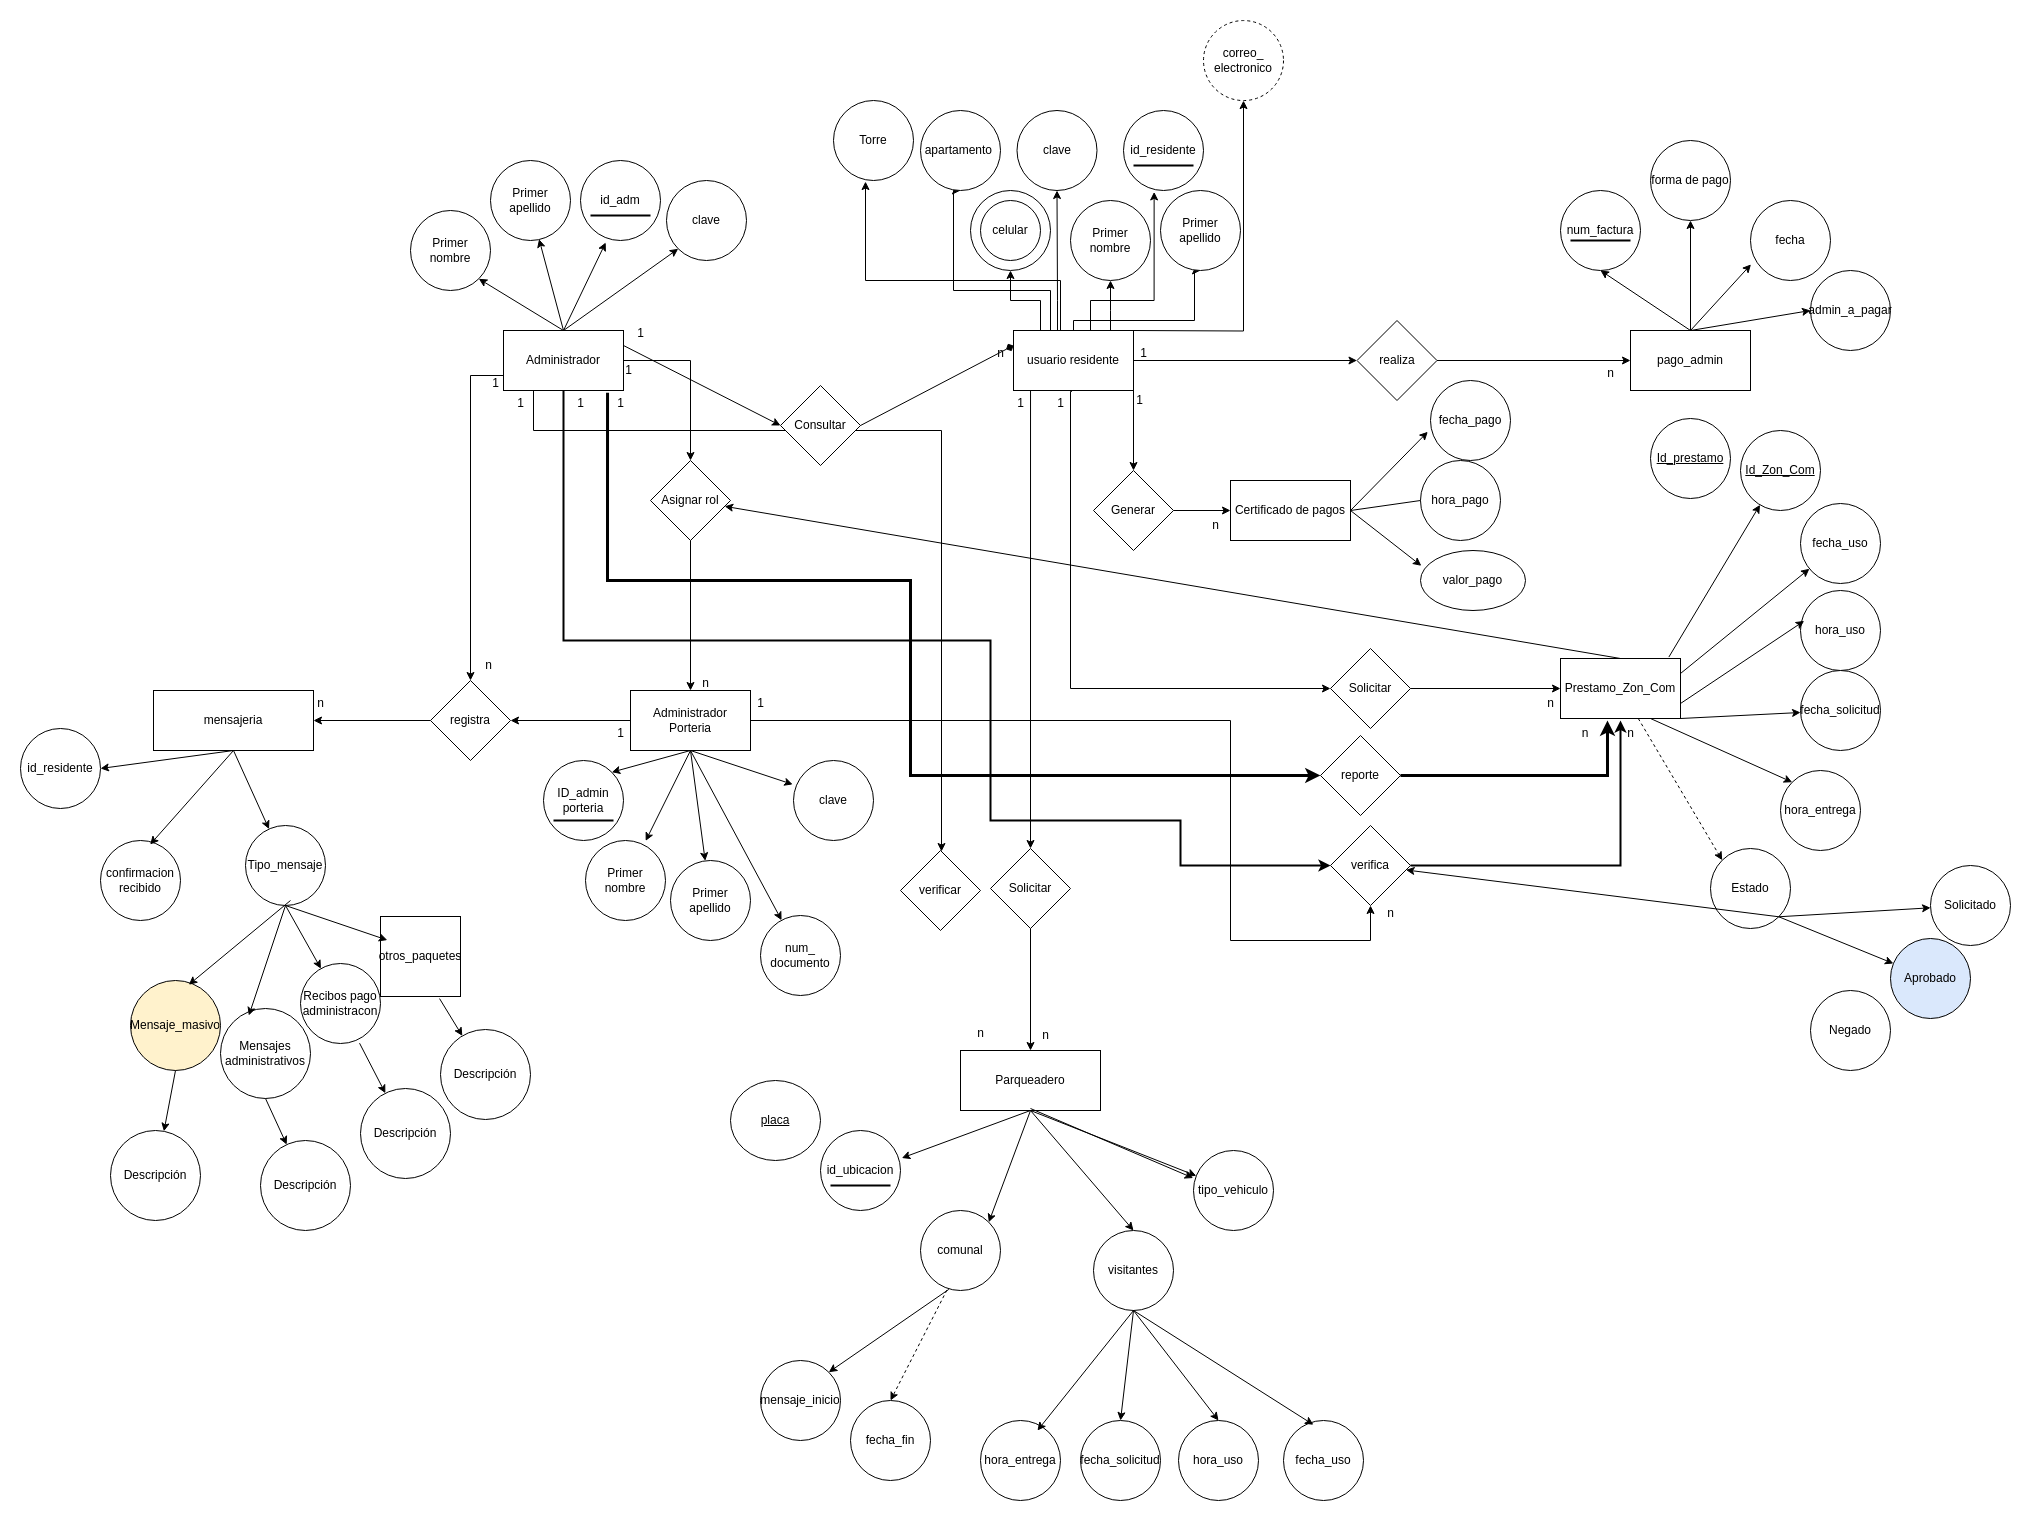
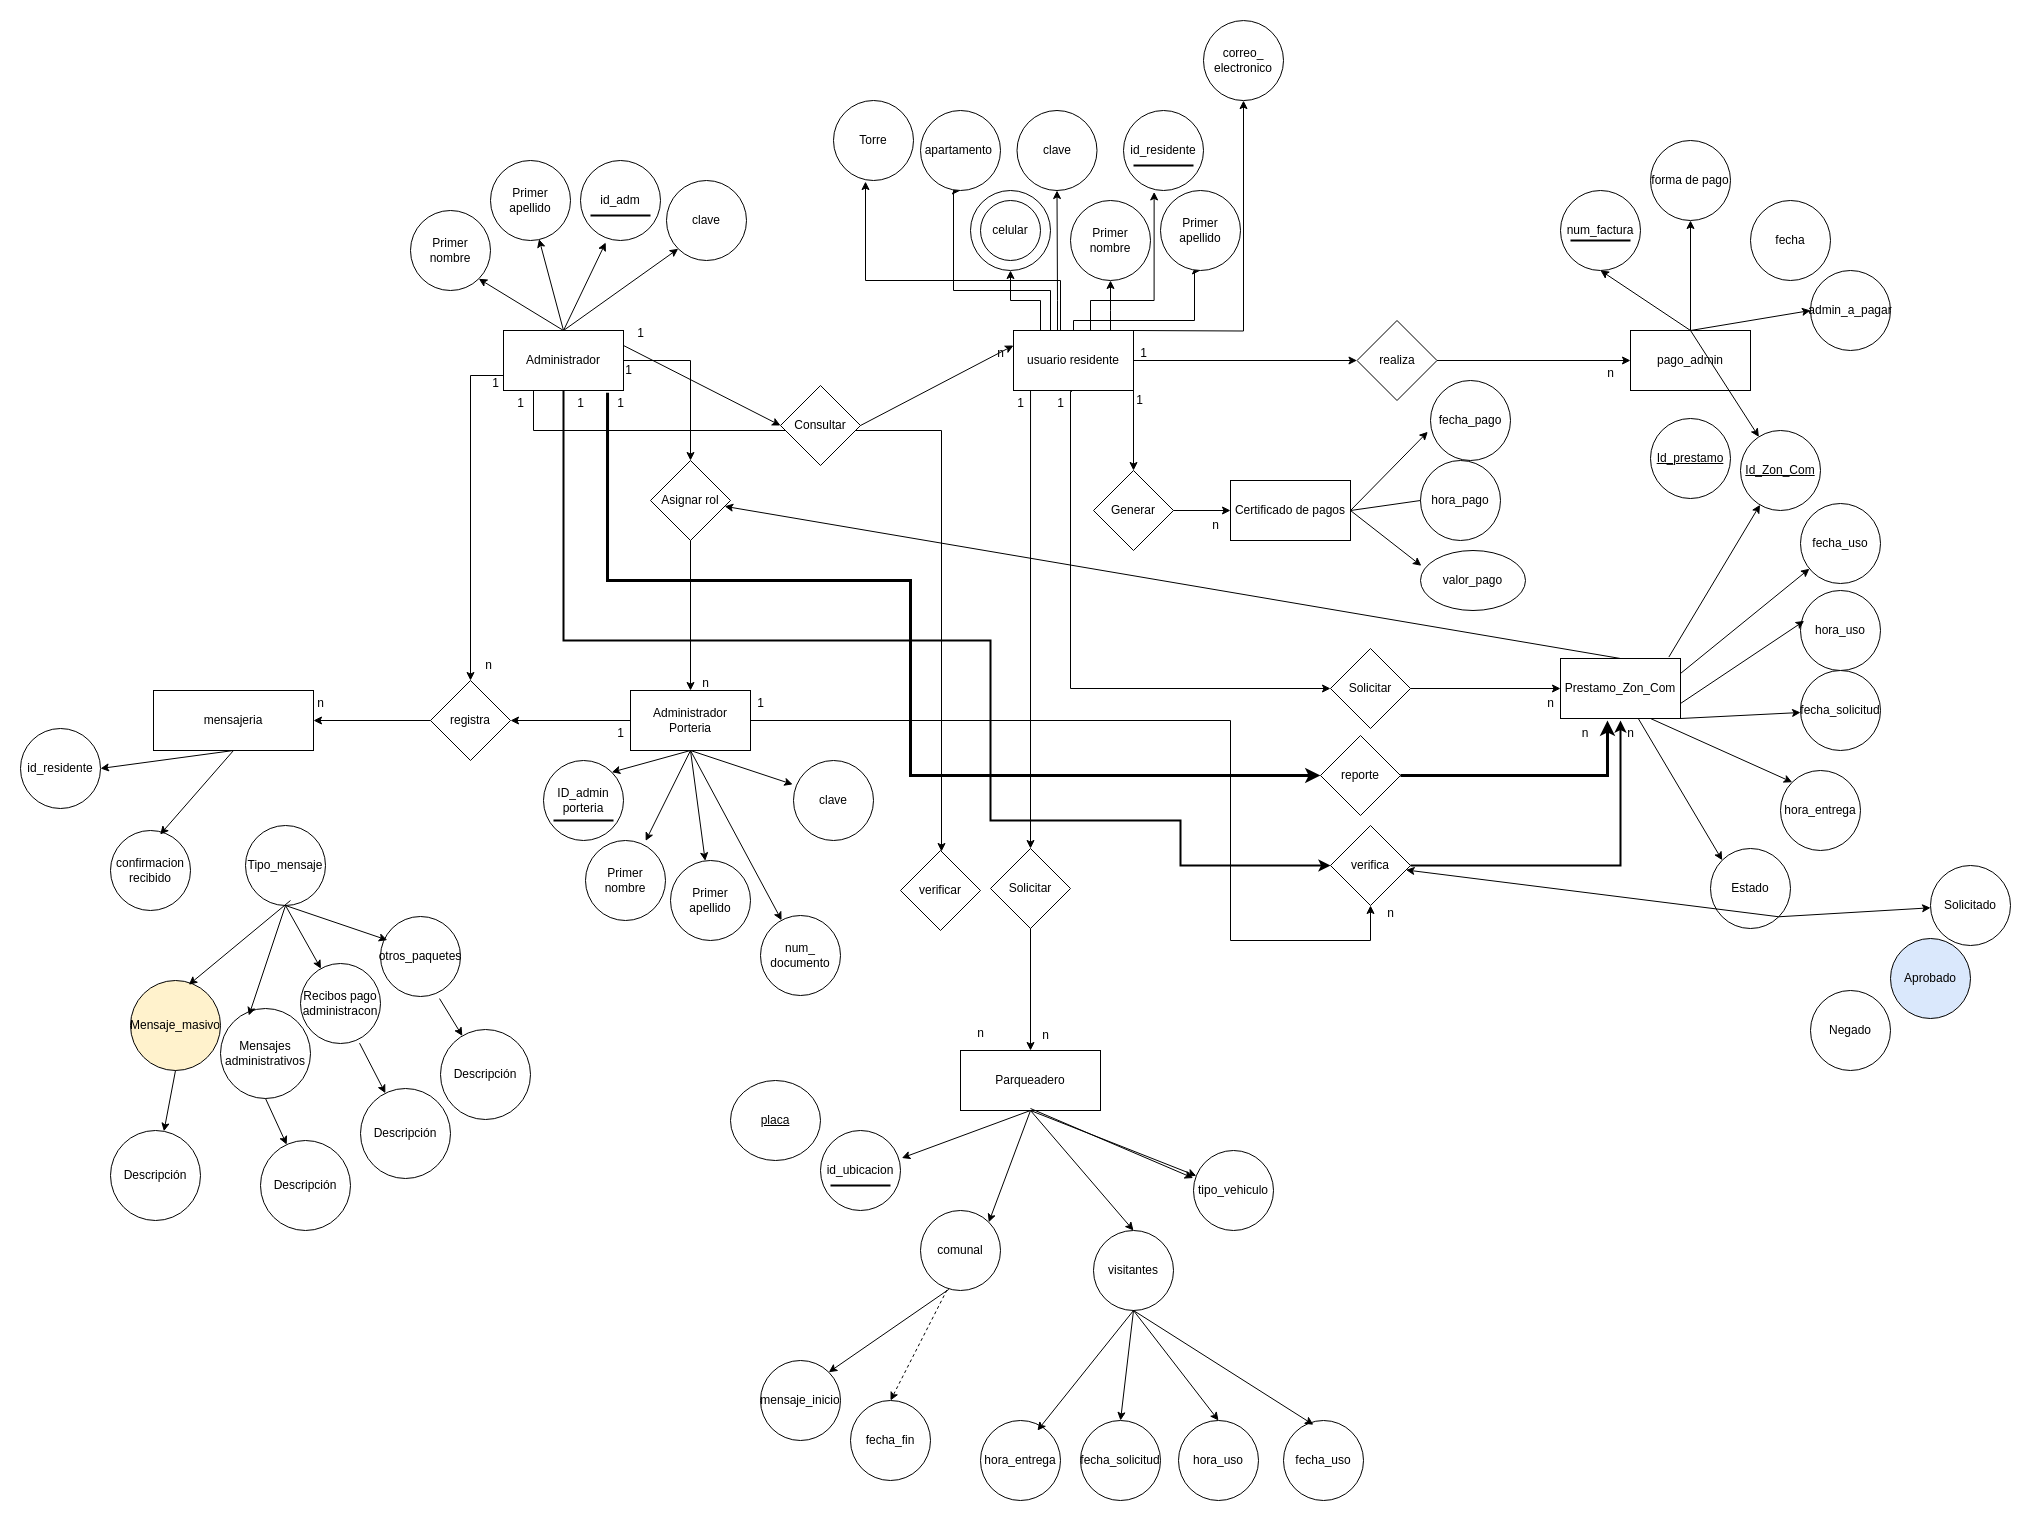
(1244, 61) -> (1244, 61)
(1720, 299) -> (1723, 381)
(1006, 350) -> (1006, 349)
(250, 786) -> none
(1679, 787) -> (1679, 787)
(141, 881) -> (151, 871)
(1833, 939) -> none
(421, 957) -> (421, 957)
